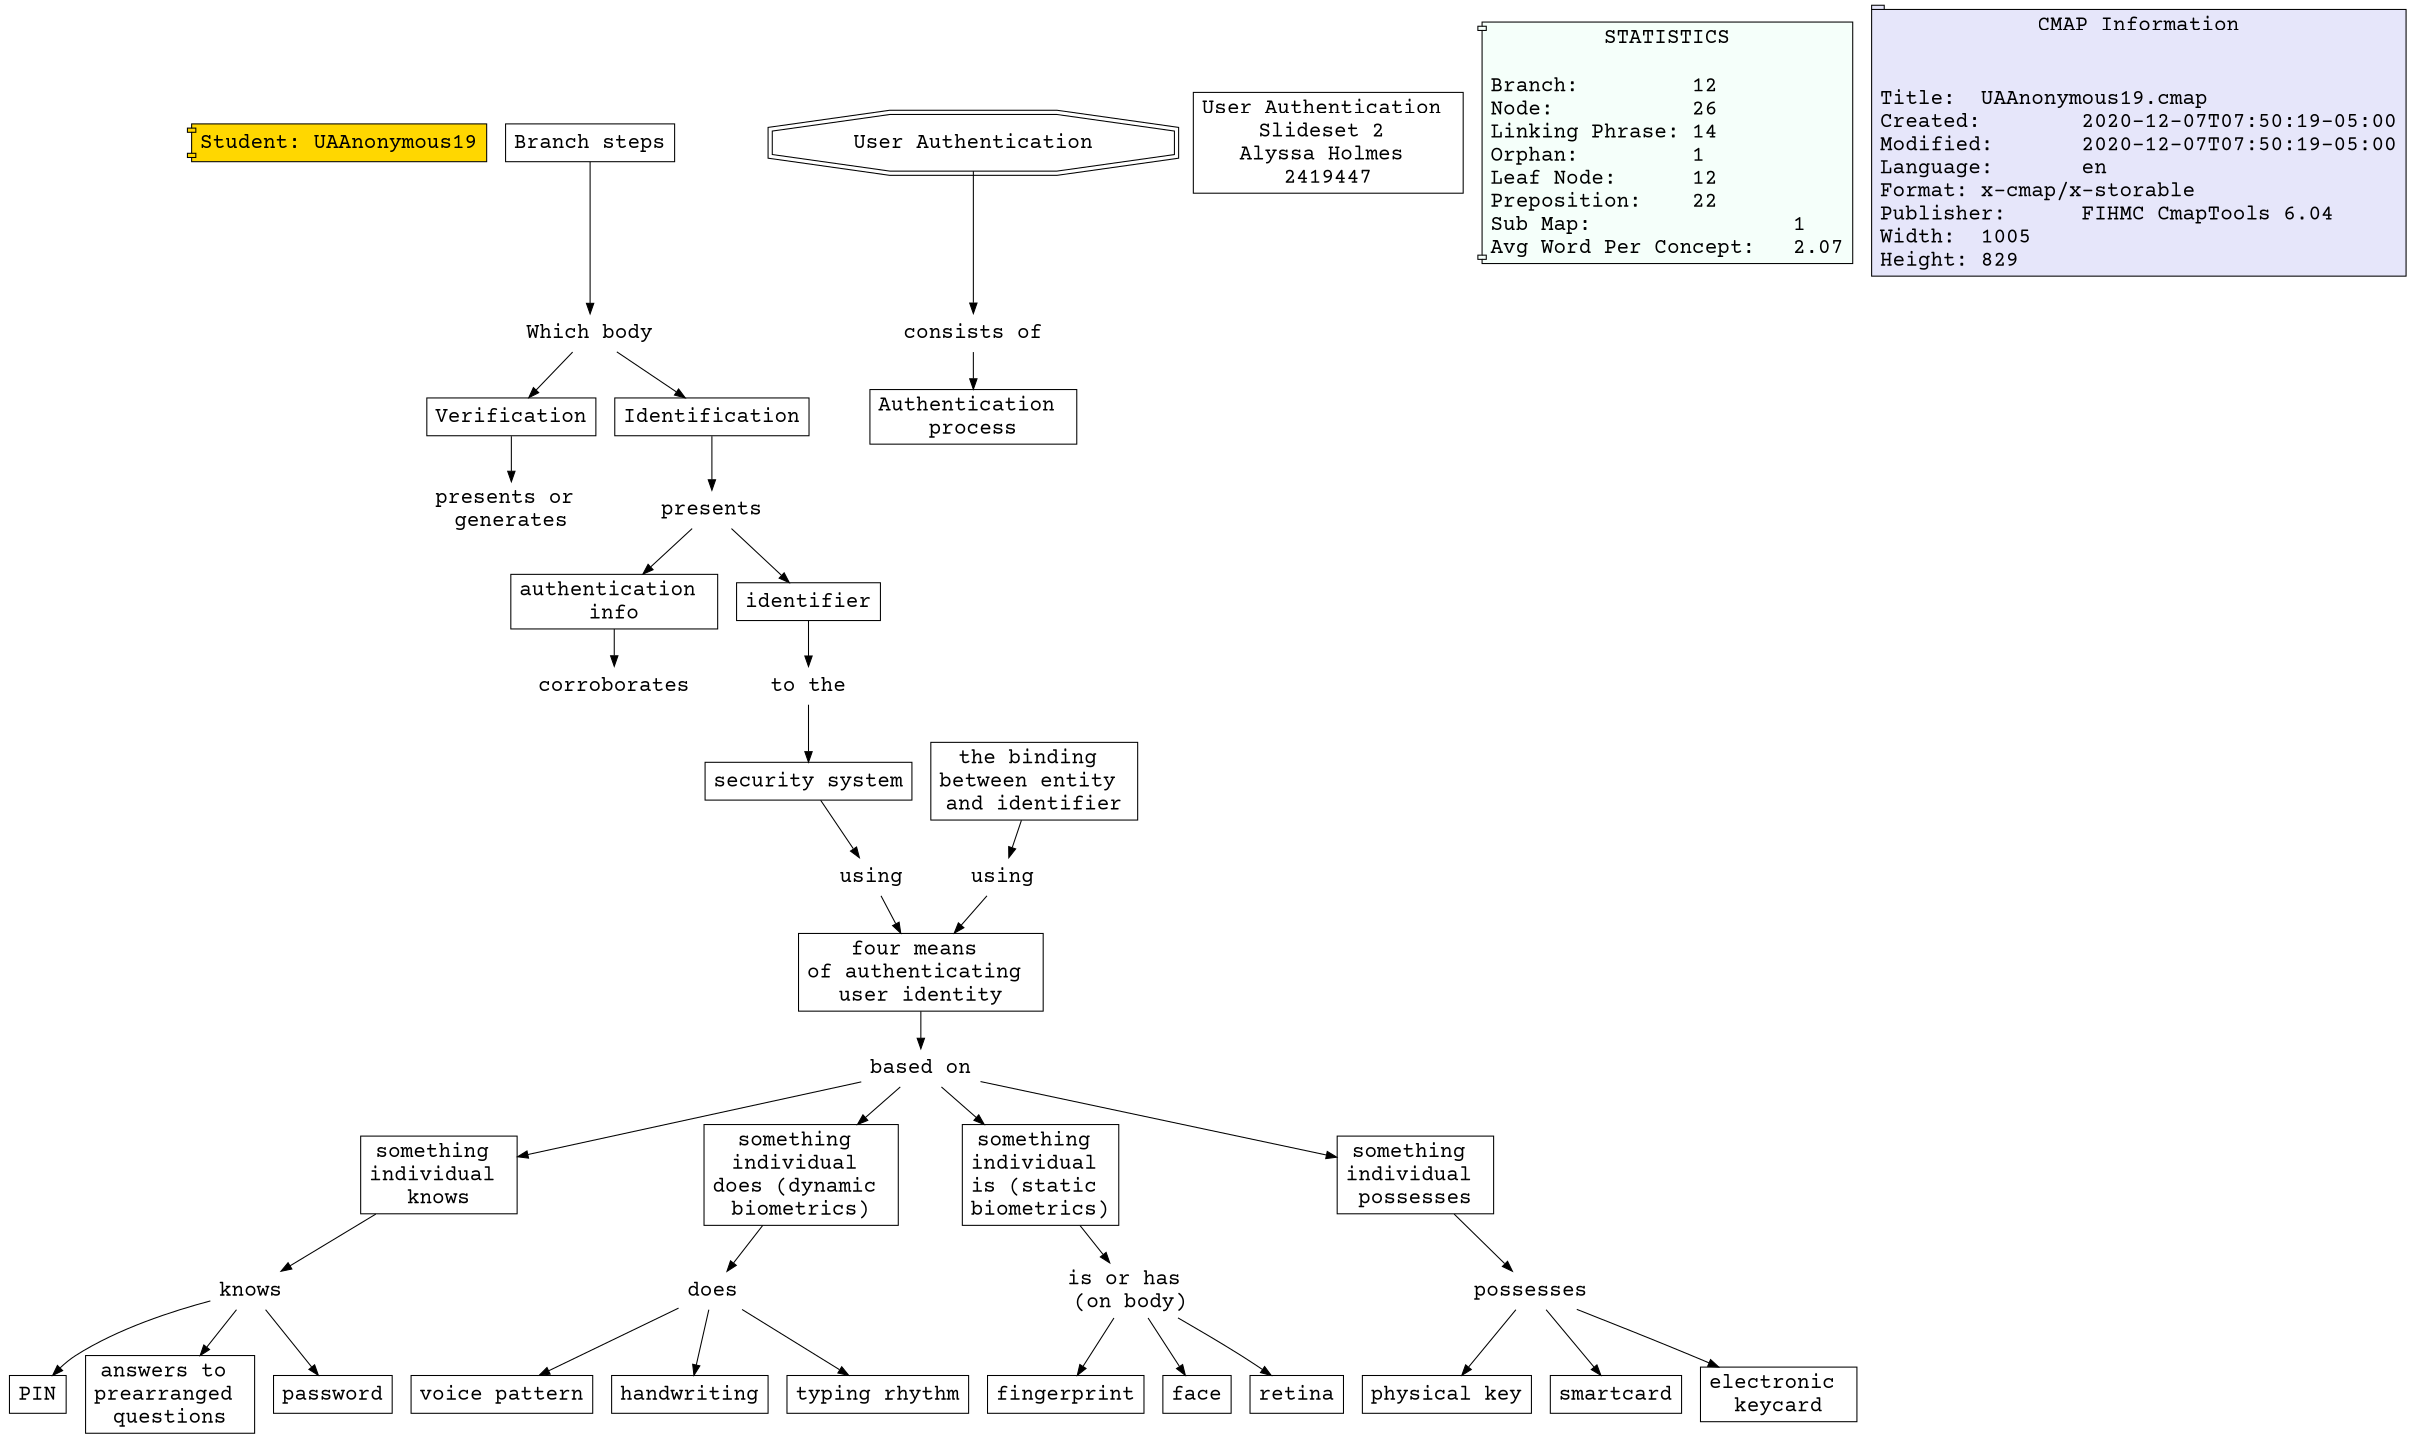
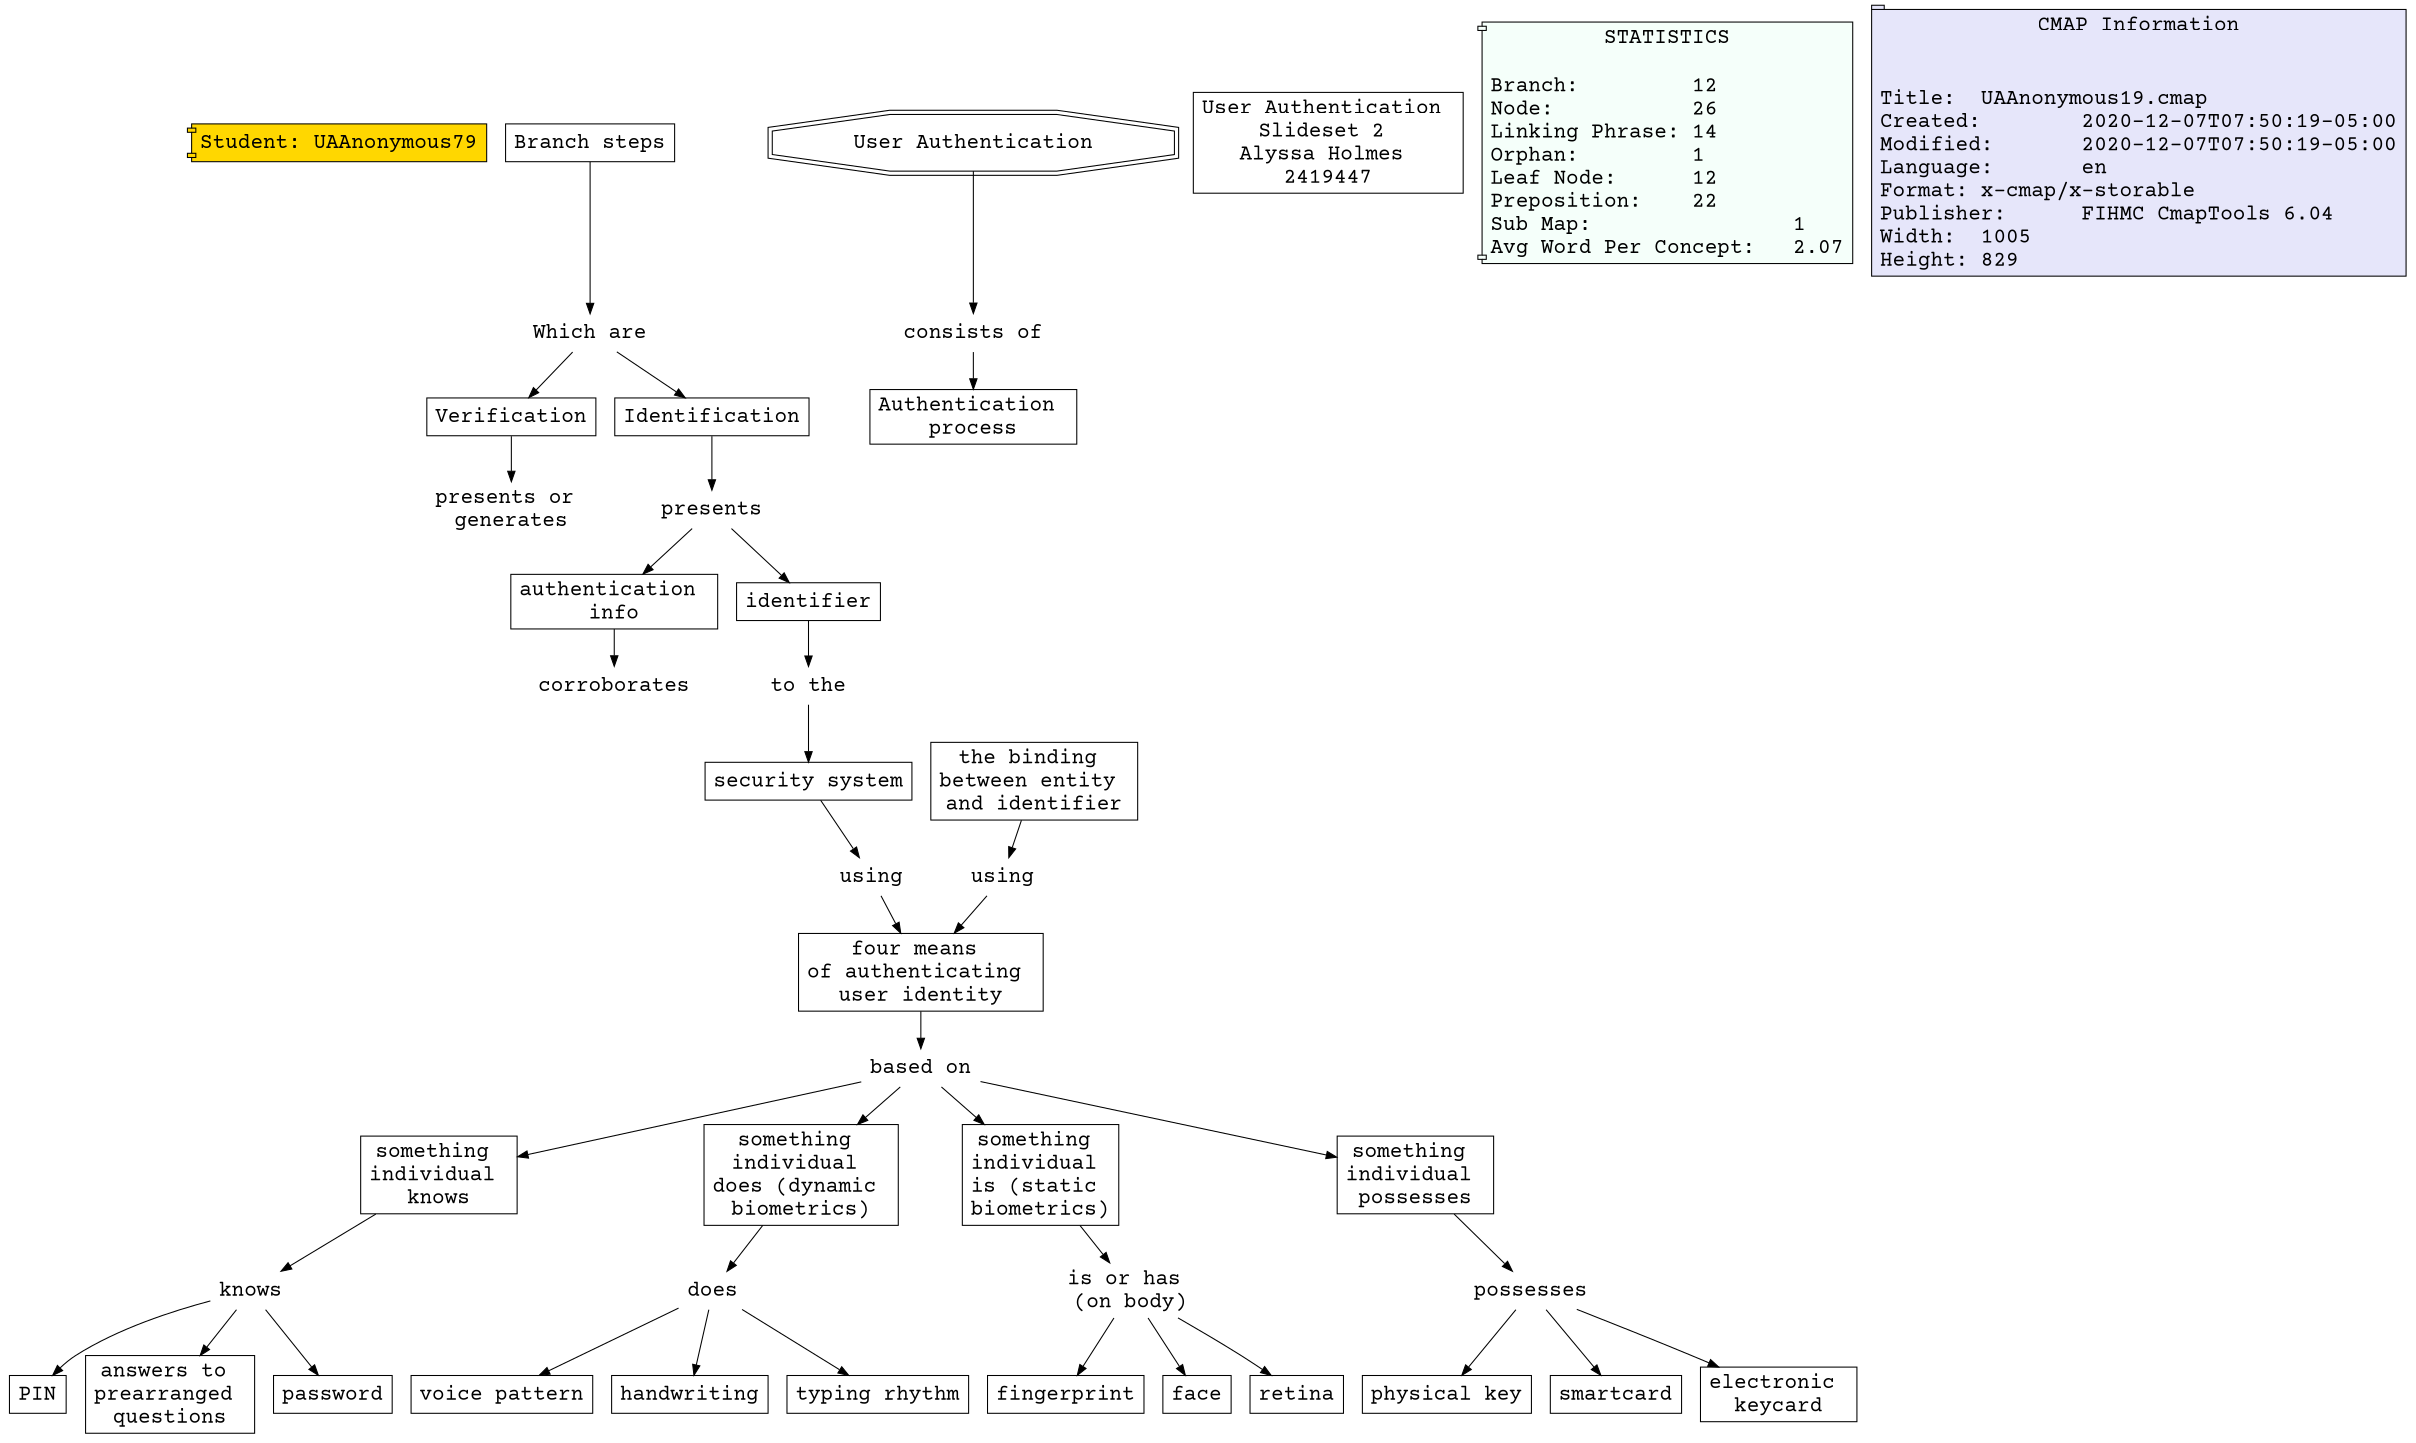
(339, 143) -> (339, 143)
(590, 333) -> (590, 333)
